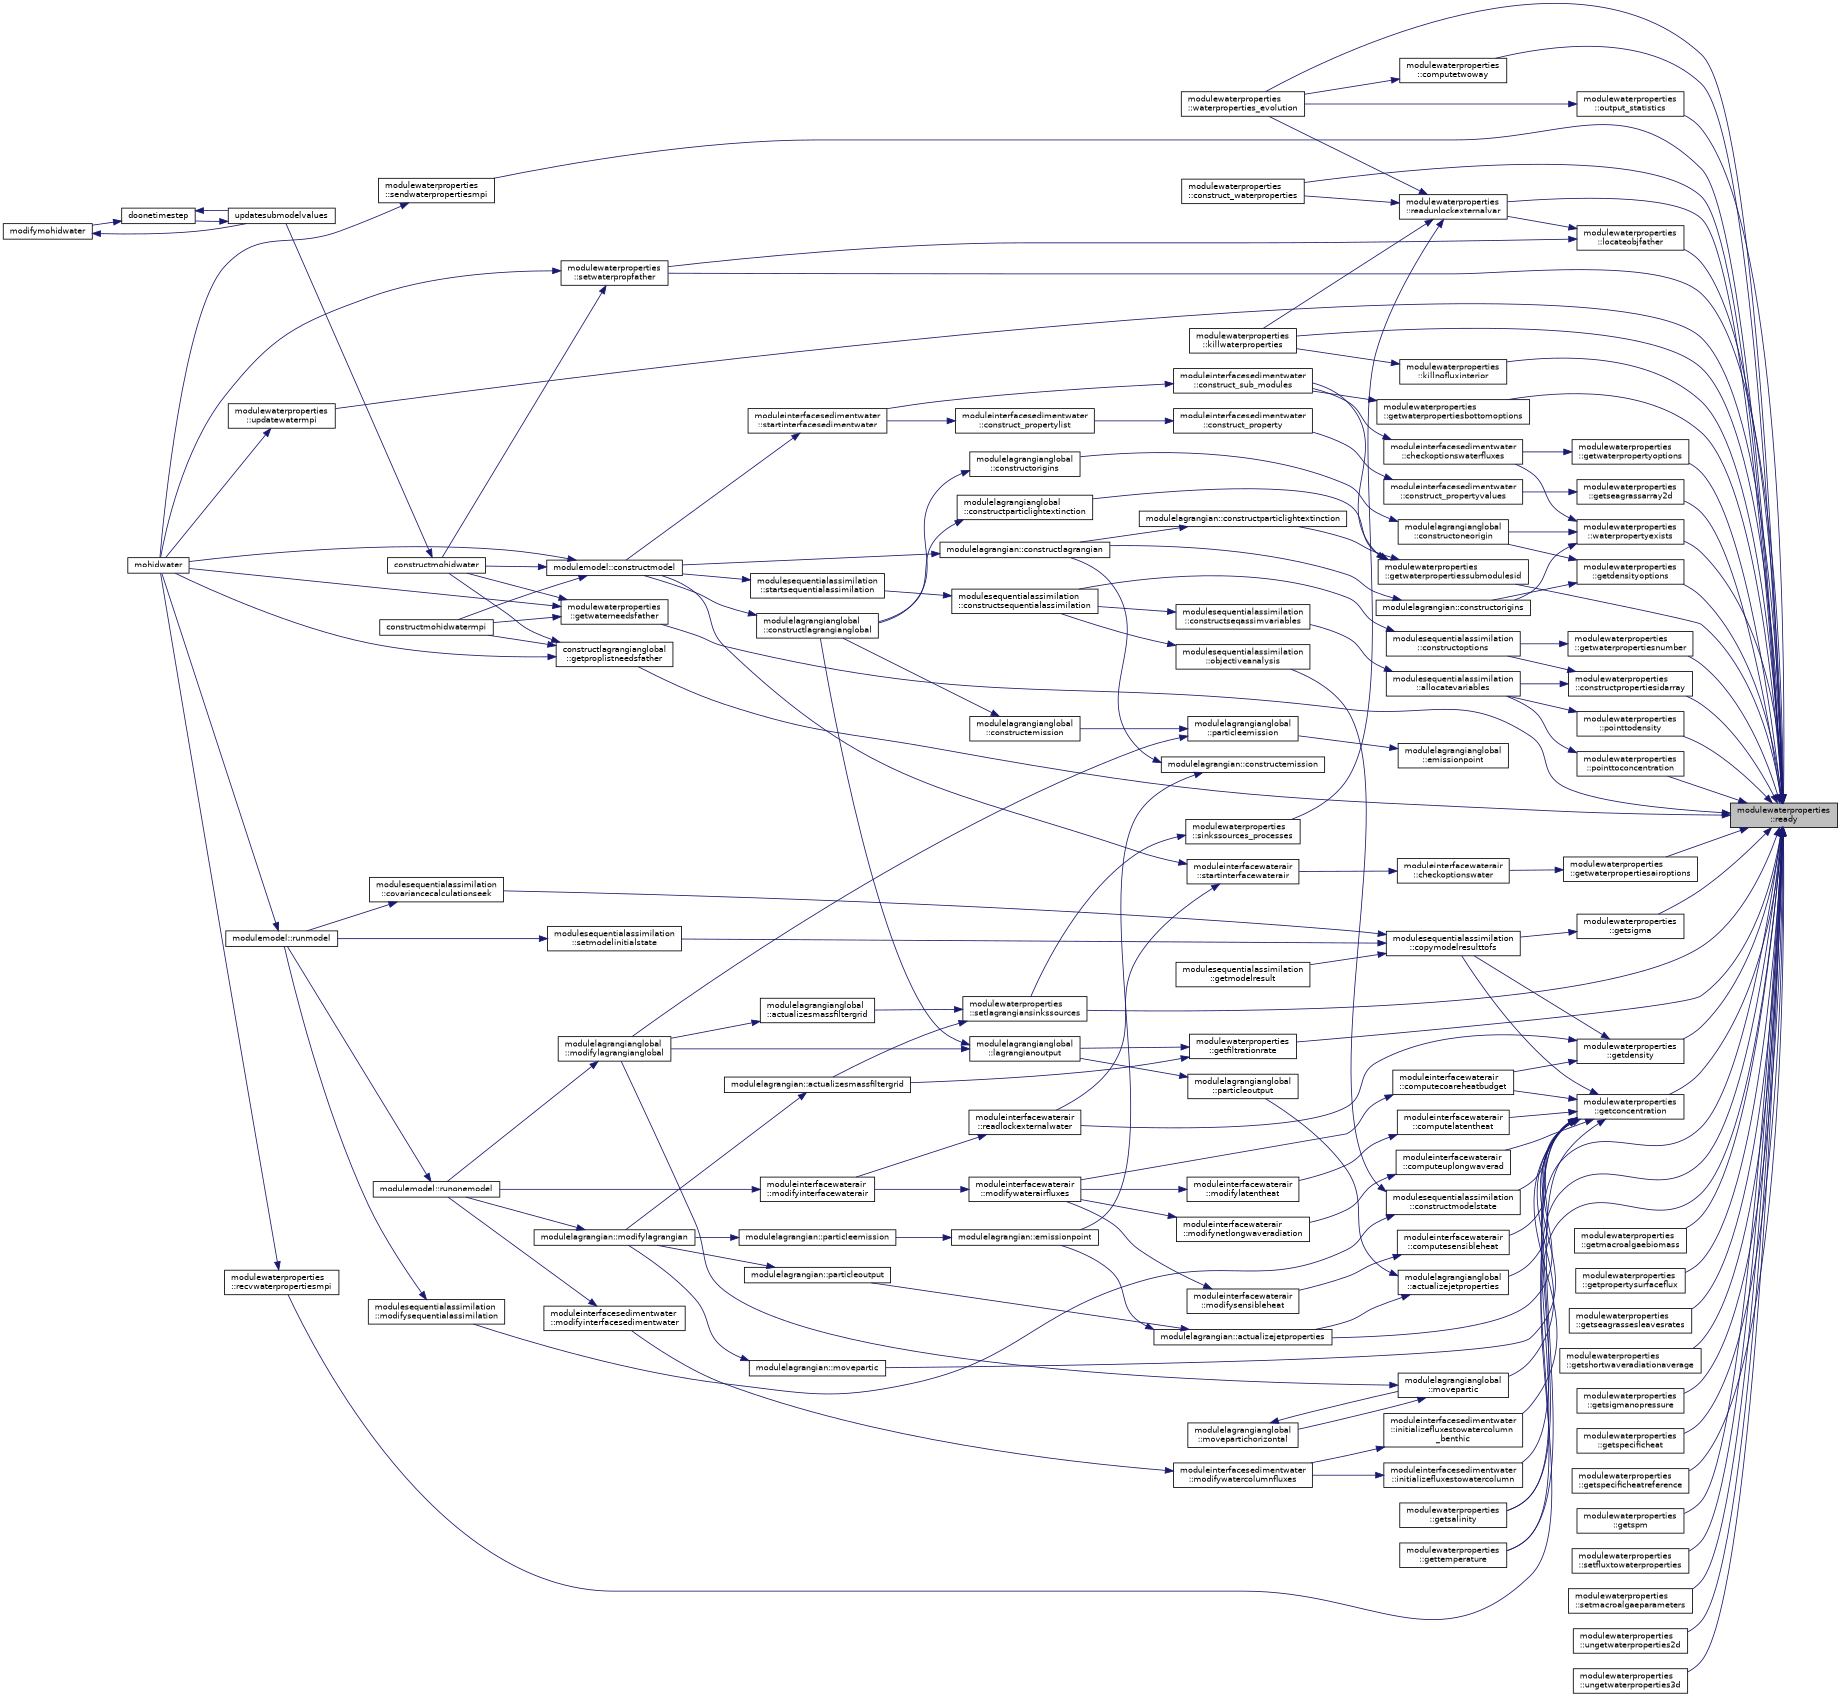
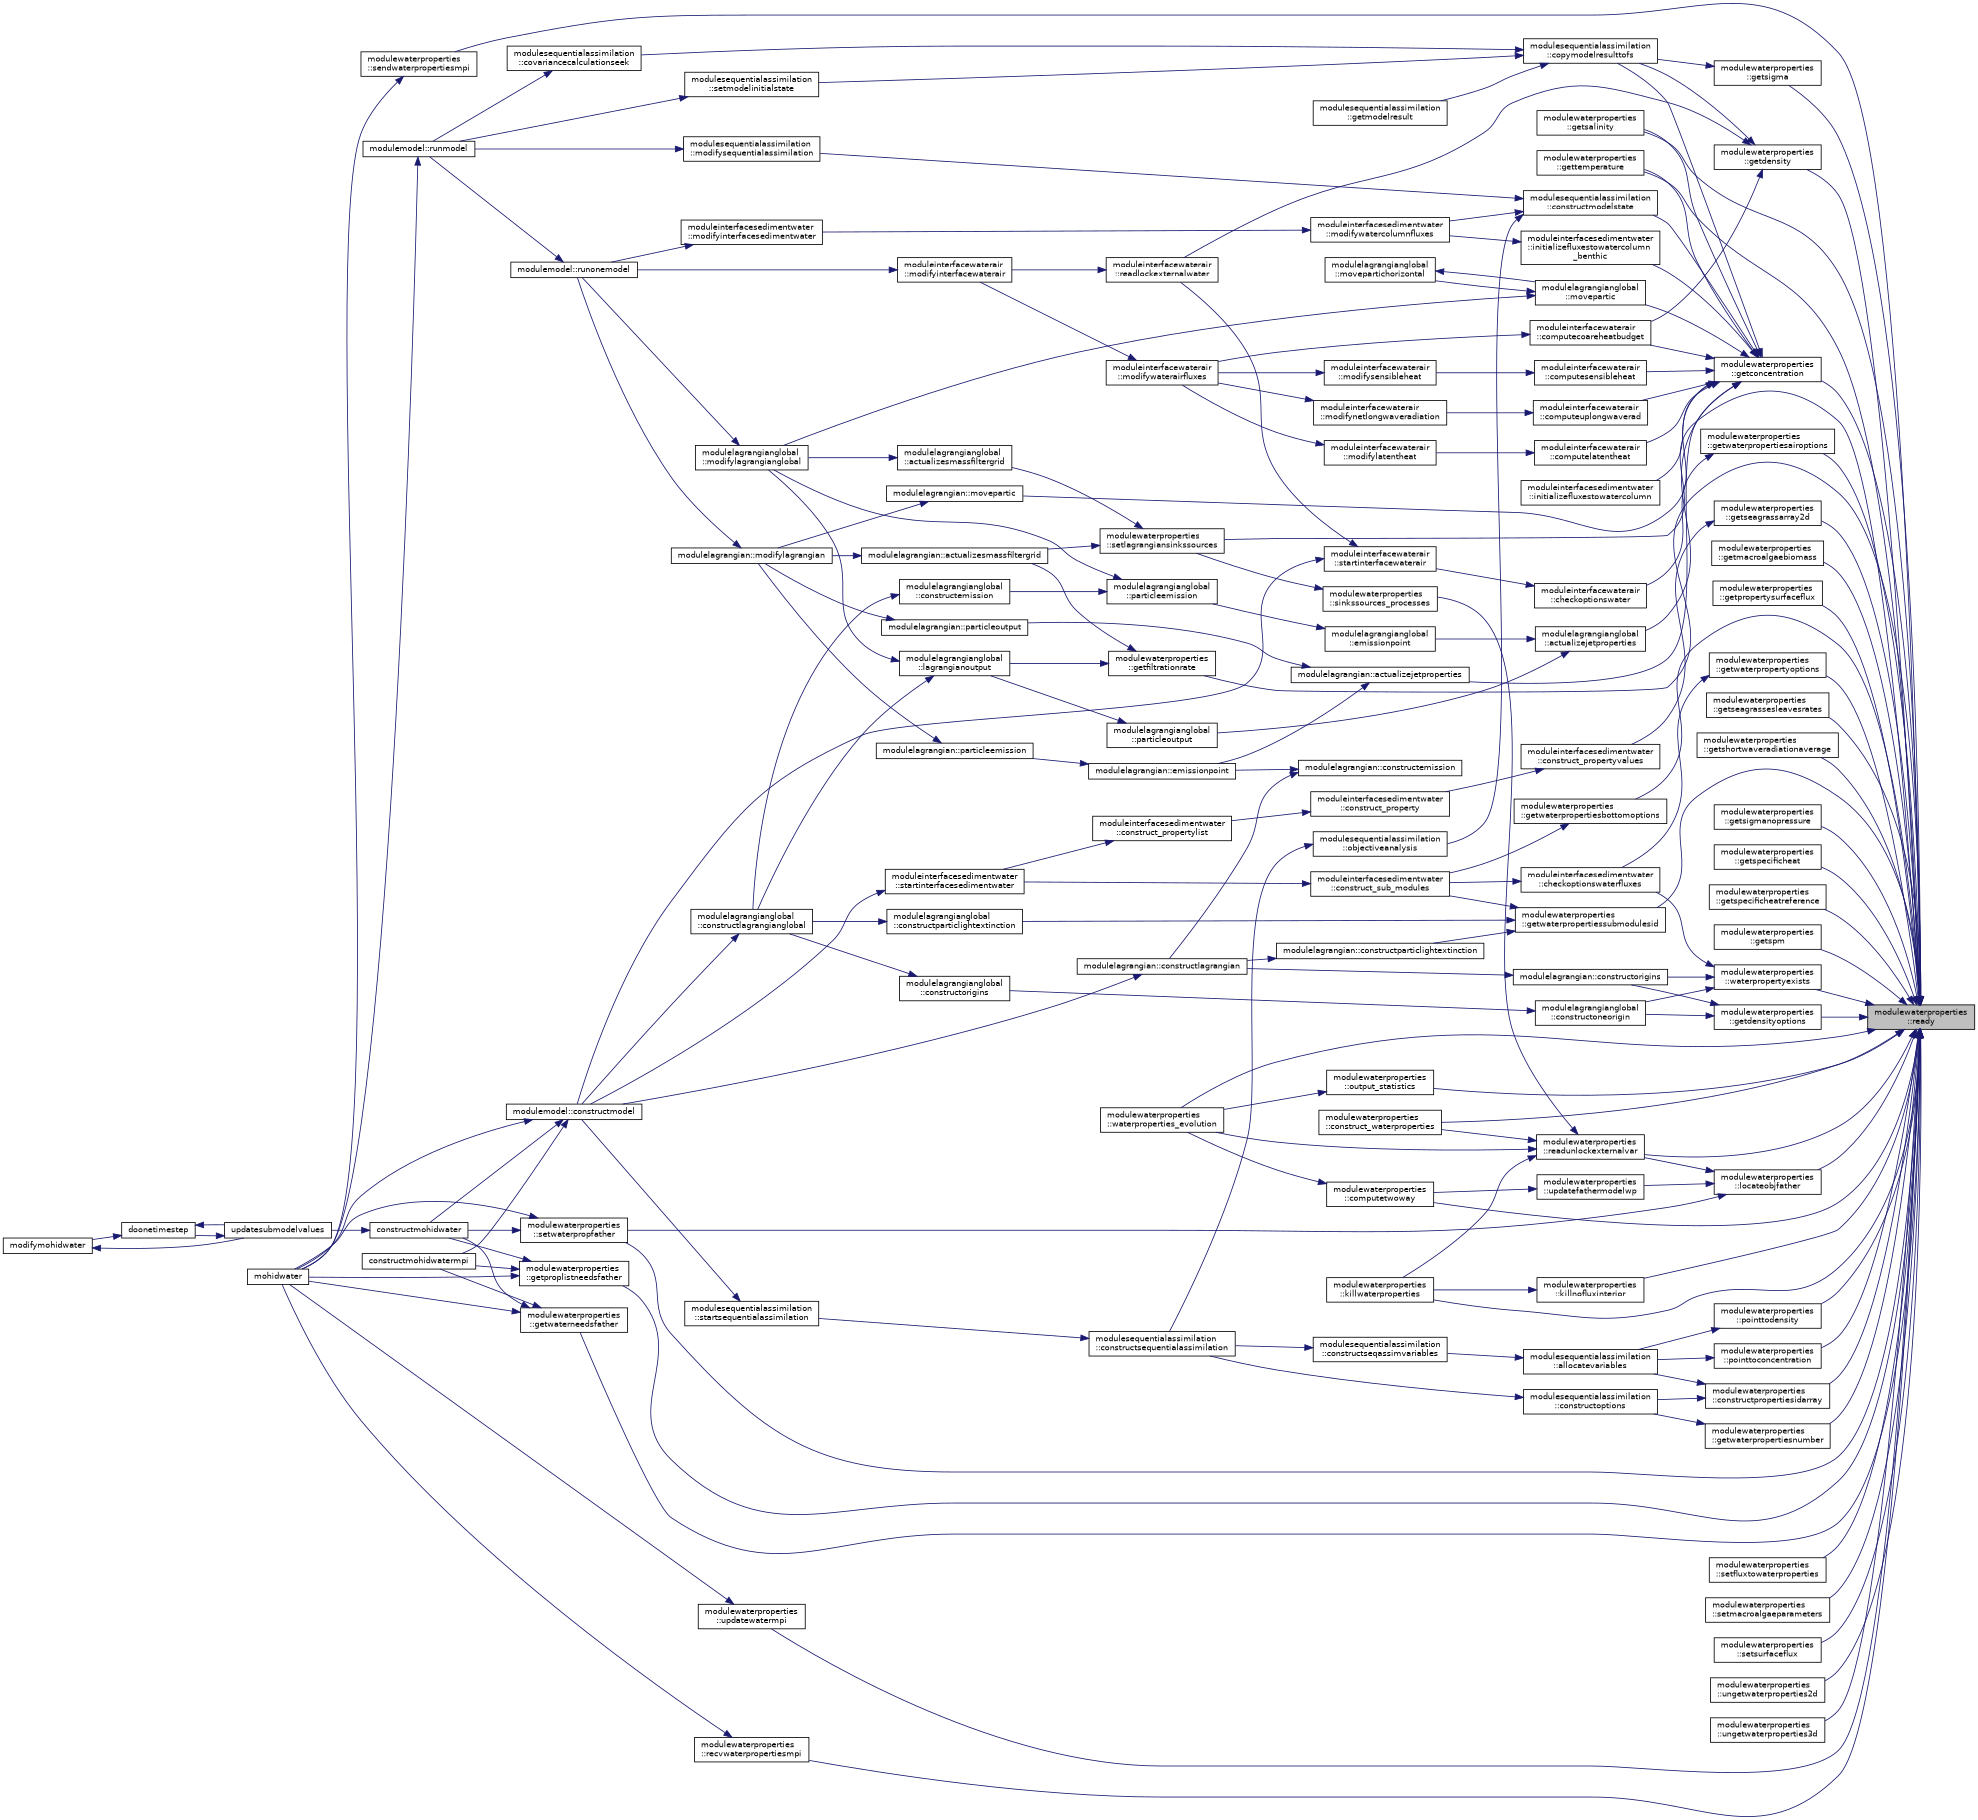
(615, 654) -> (574, 1274)
none -> (1590, 1187)
(1359, 1316) -> (1481, 639)
(1344, 1475) -> (1482, 217)
none -> (1768, 1650)
